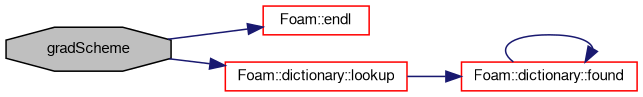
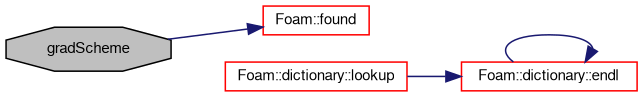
(316, 20) -> (316, 20)
(190, 61) -> none
(549, 76) -> (549, 76)
